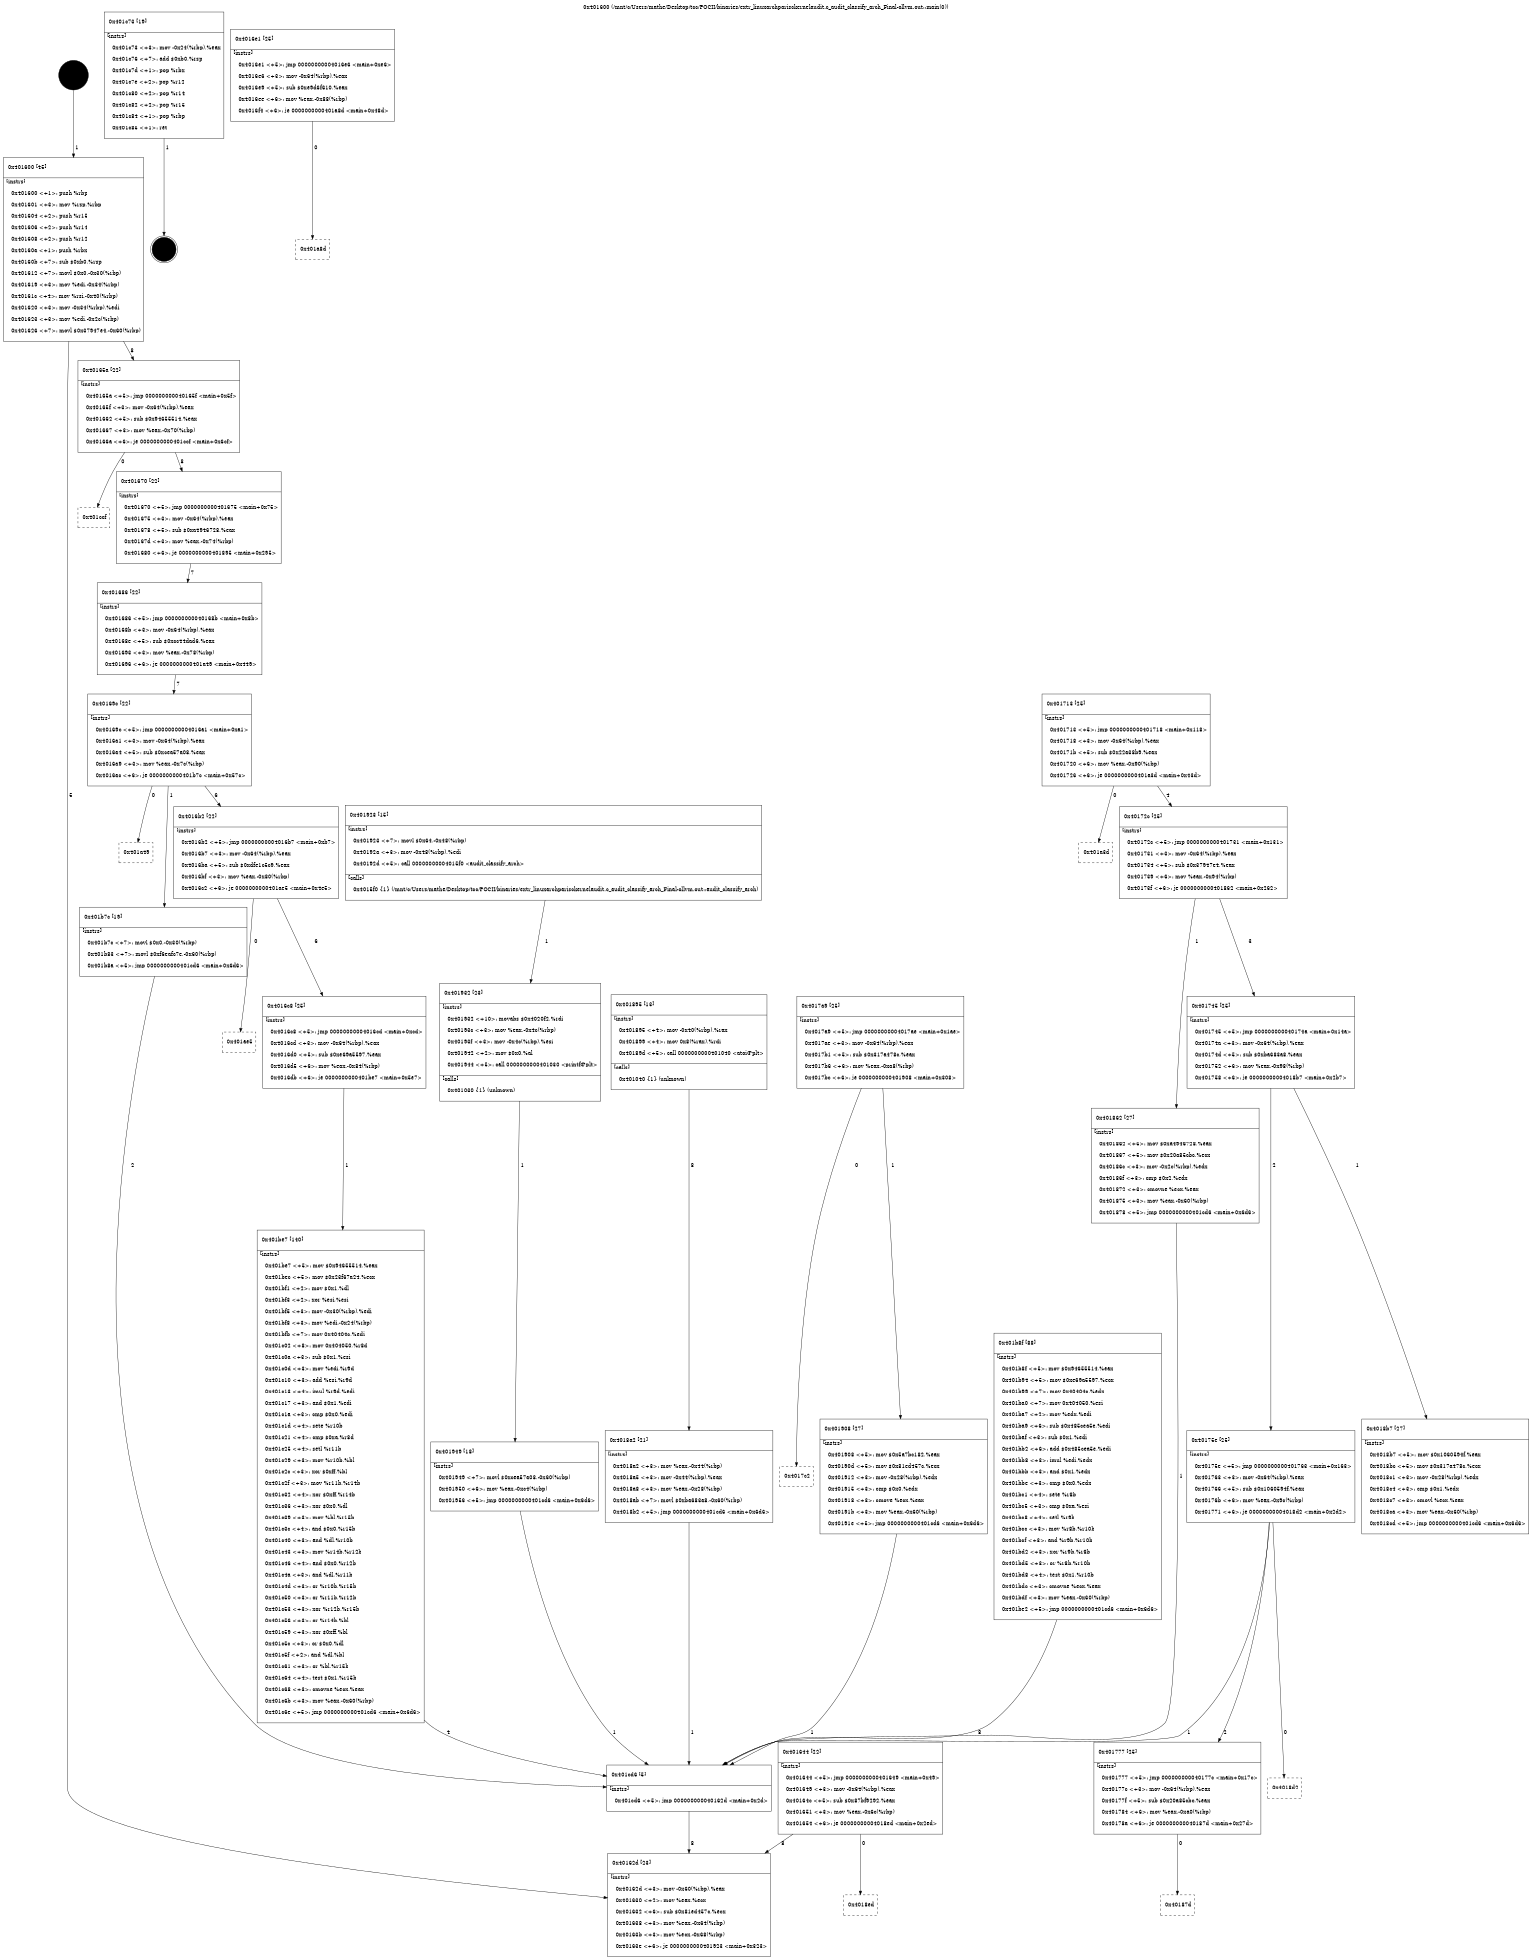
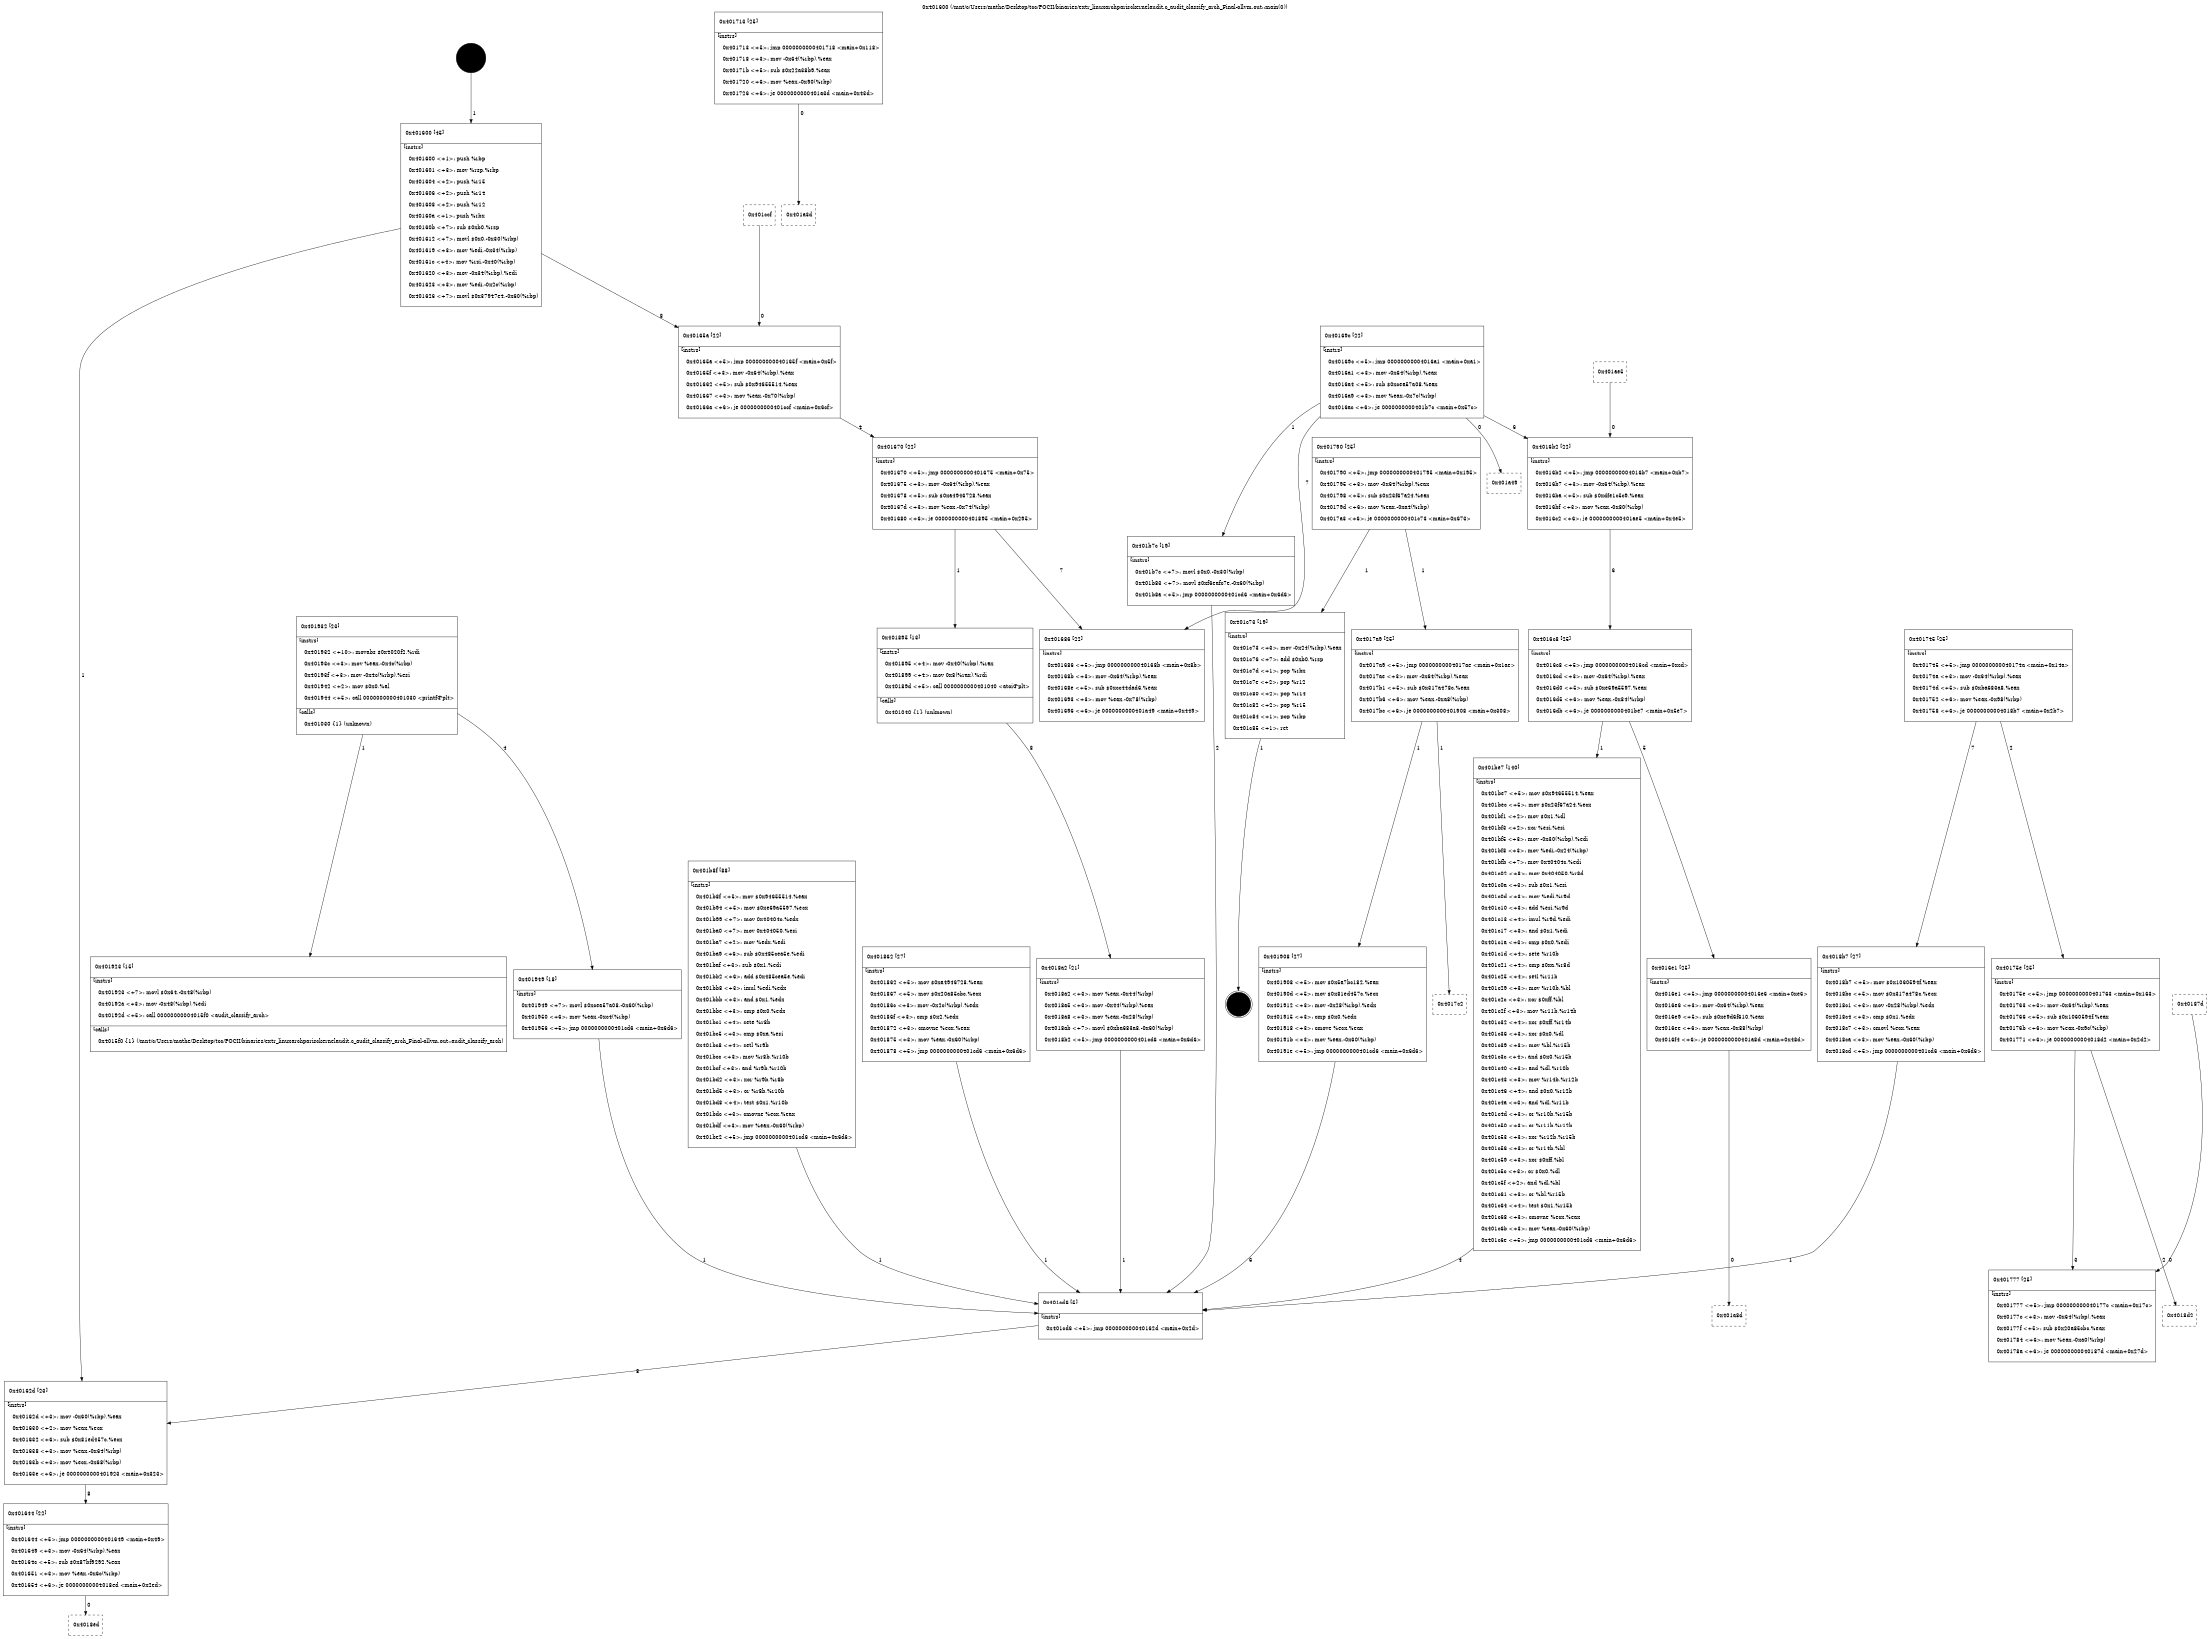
(181, 462) -> (860, 428)
(110, 477) -> (759, 274)
none -> (1396, 483)
none -> (955, 577)
(175, 683) -> (1304, 565)
(70, 796) -> (82, 676)
none -> (1673, 838)
(1203, 853) -> none
(538, 940) -> (337, 844)
(248, 964) -> (1610, 408)
(522, 1166) -> (504, 748)
(856, 1166) -> (1441, 748)
(1357, 1166) -> (1972, 748)
(811, 1733) -> (1250, 1260)
(979, 1733) -> (880, 1260)
(1224, 1733) -> (2075, 1260)
(1285, 1733) -> (2163, 1260)
(1070, 1741) -> (1617, 1279)
(781, 1843) -> (86, 1492)
(1177, 1863) -> (2201, 1147)
